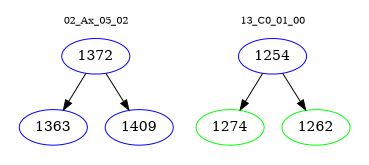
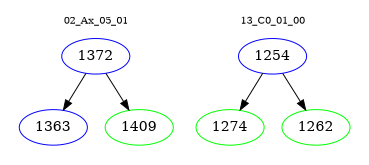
(96, 21) -> (96, 21)
(139, 127) -> (139, 127)
